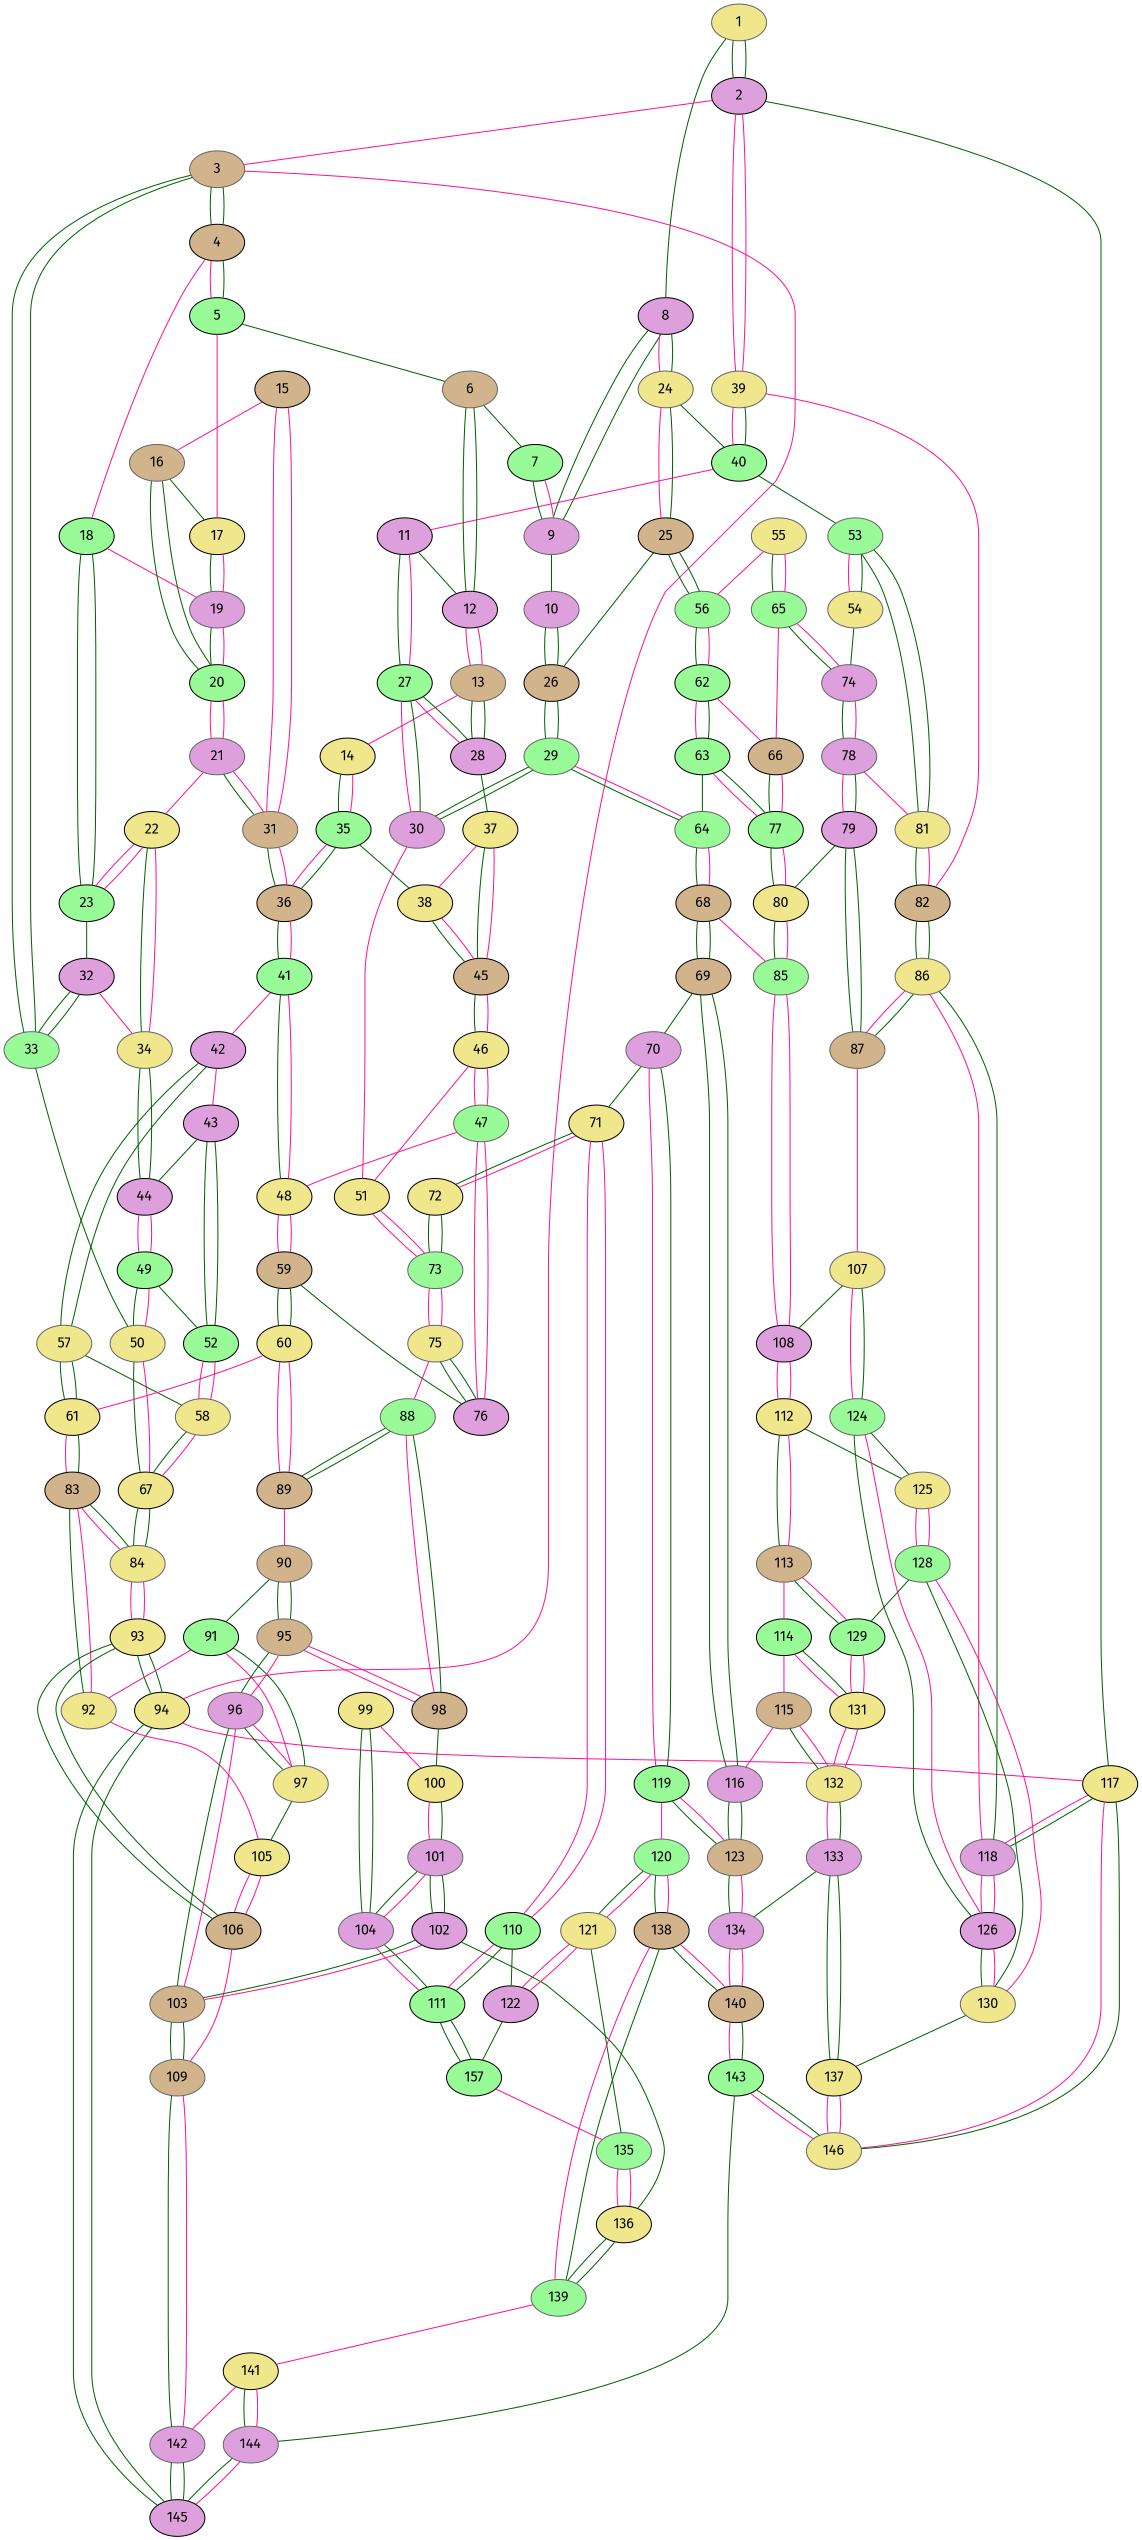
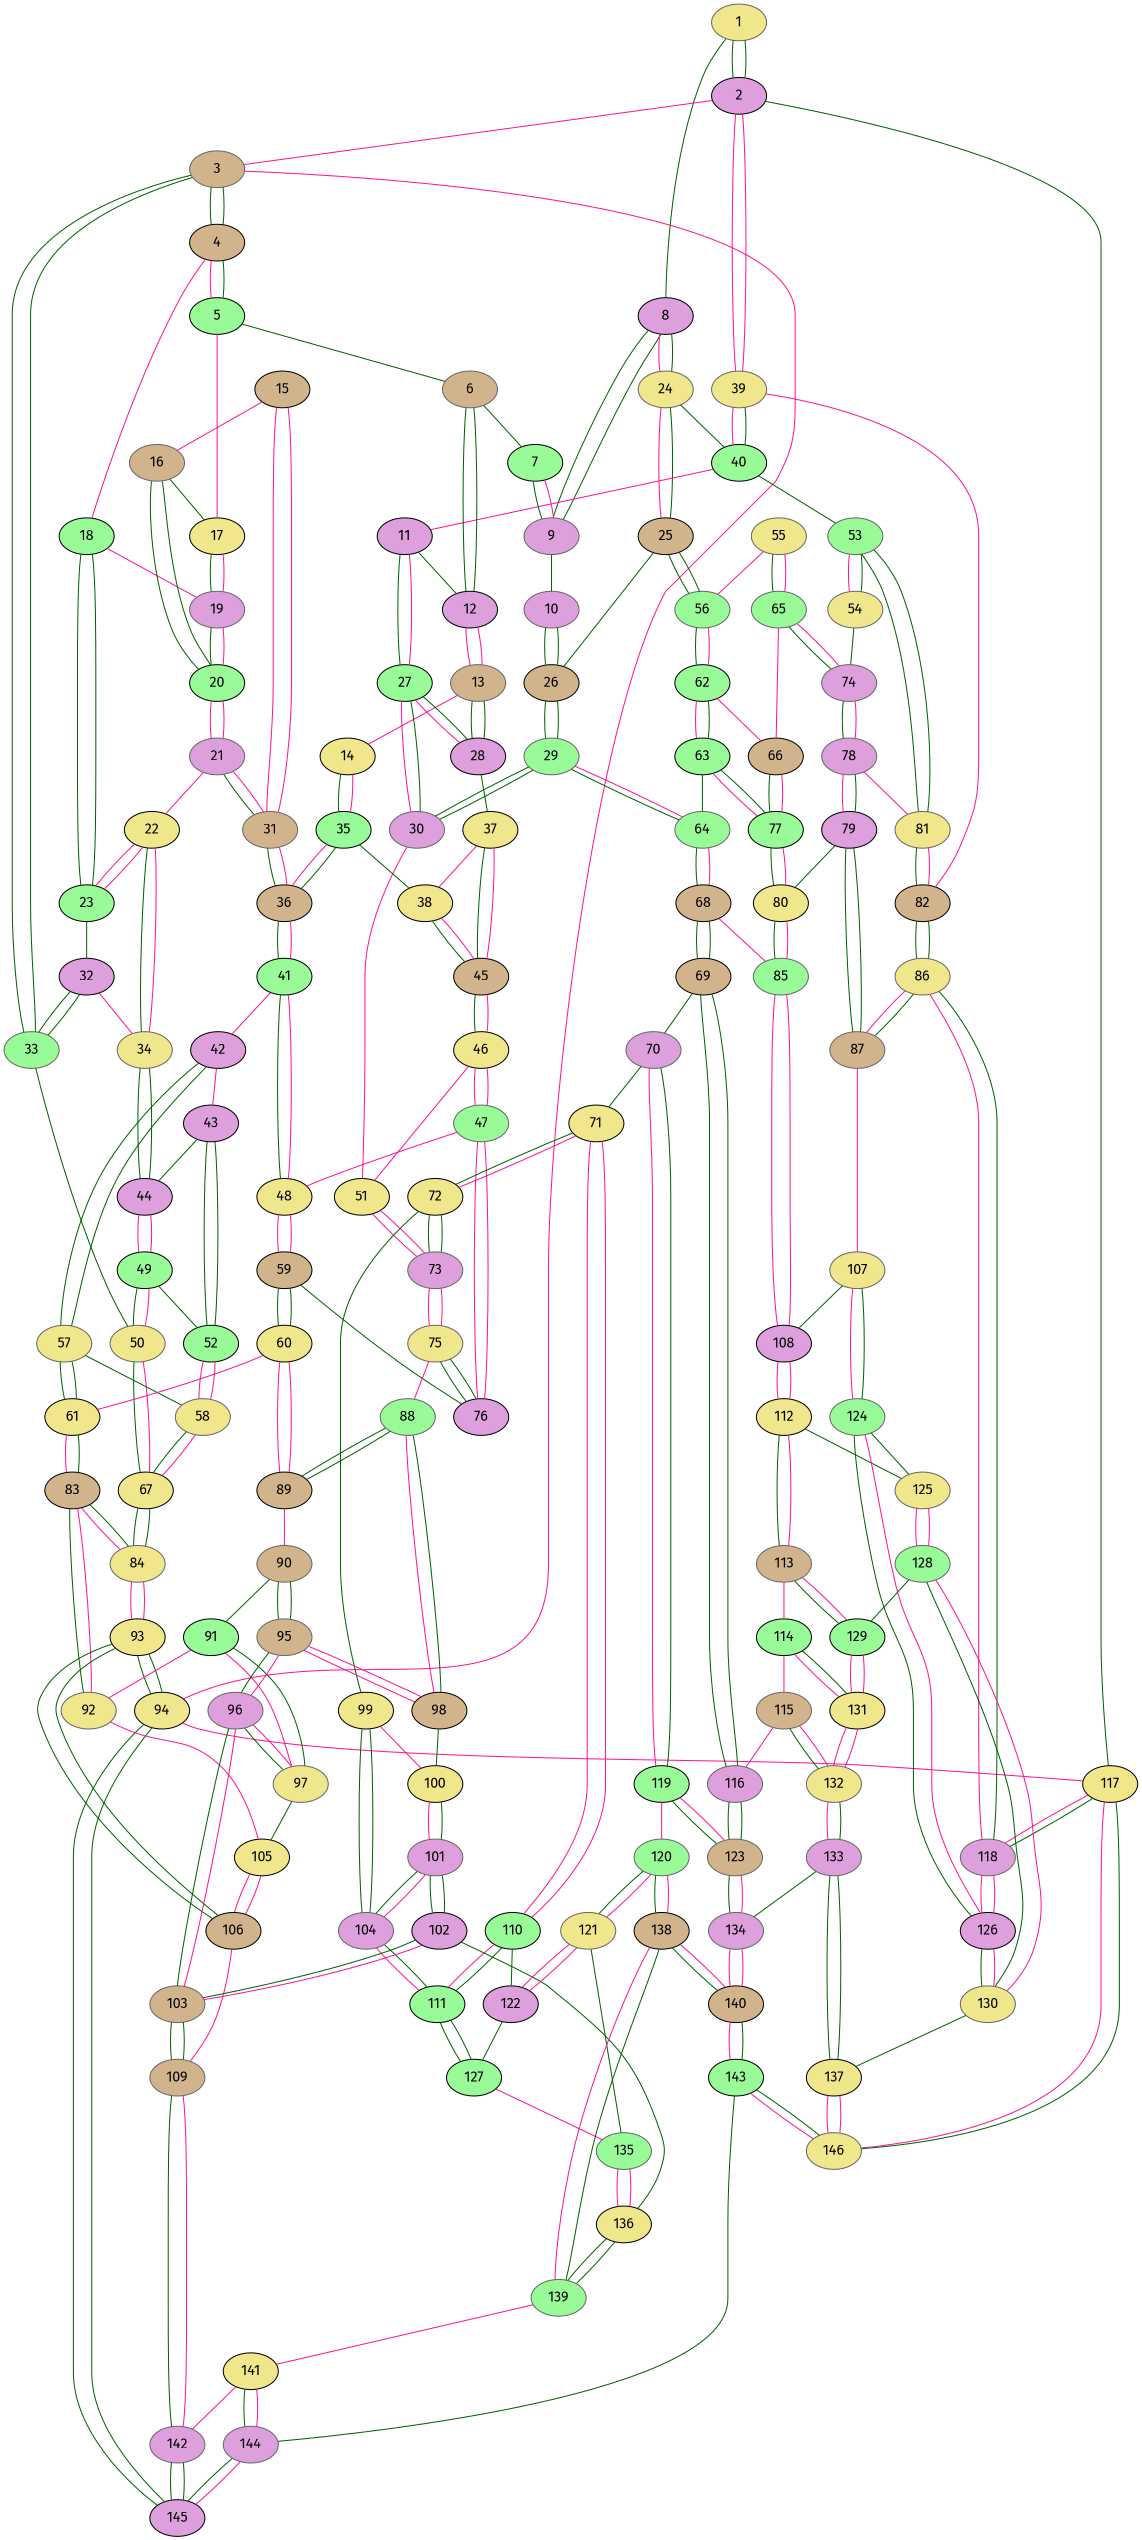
(435, 1270) -> (435, 1270)
none -> (340, 1440)
(474, 2078) -> (474, 2078)
